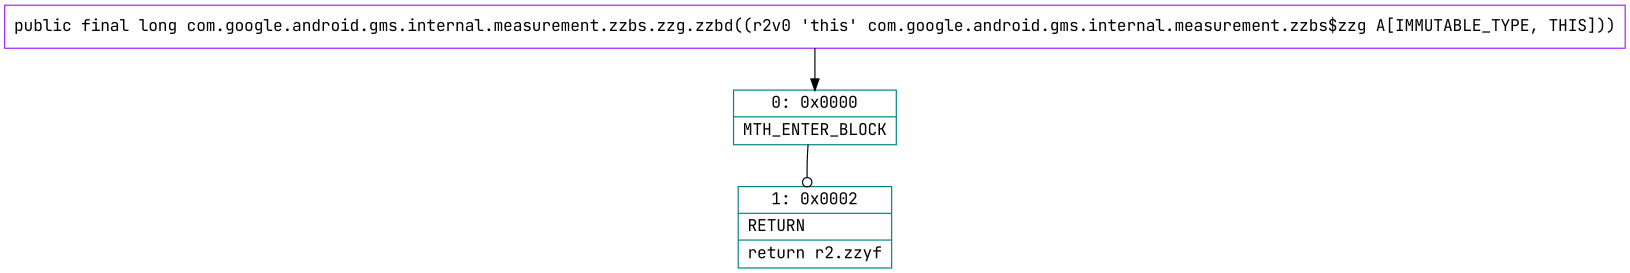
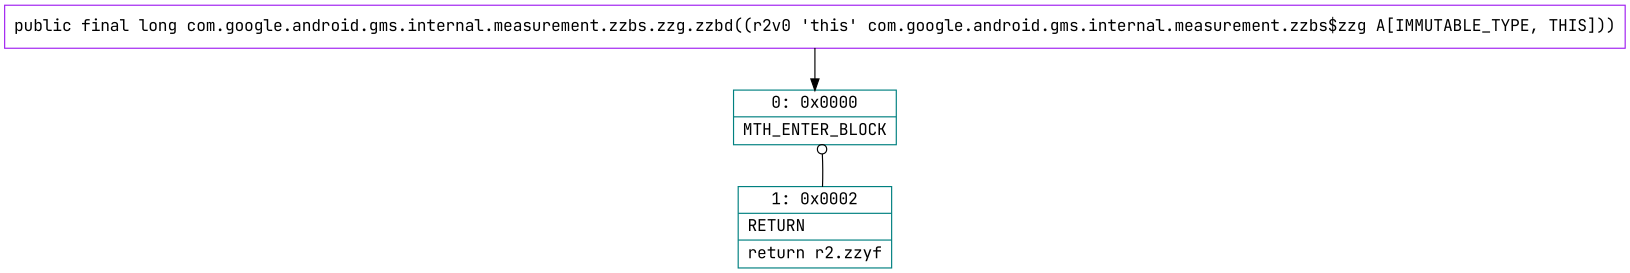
(807, 161) -> (823, 170)
